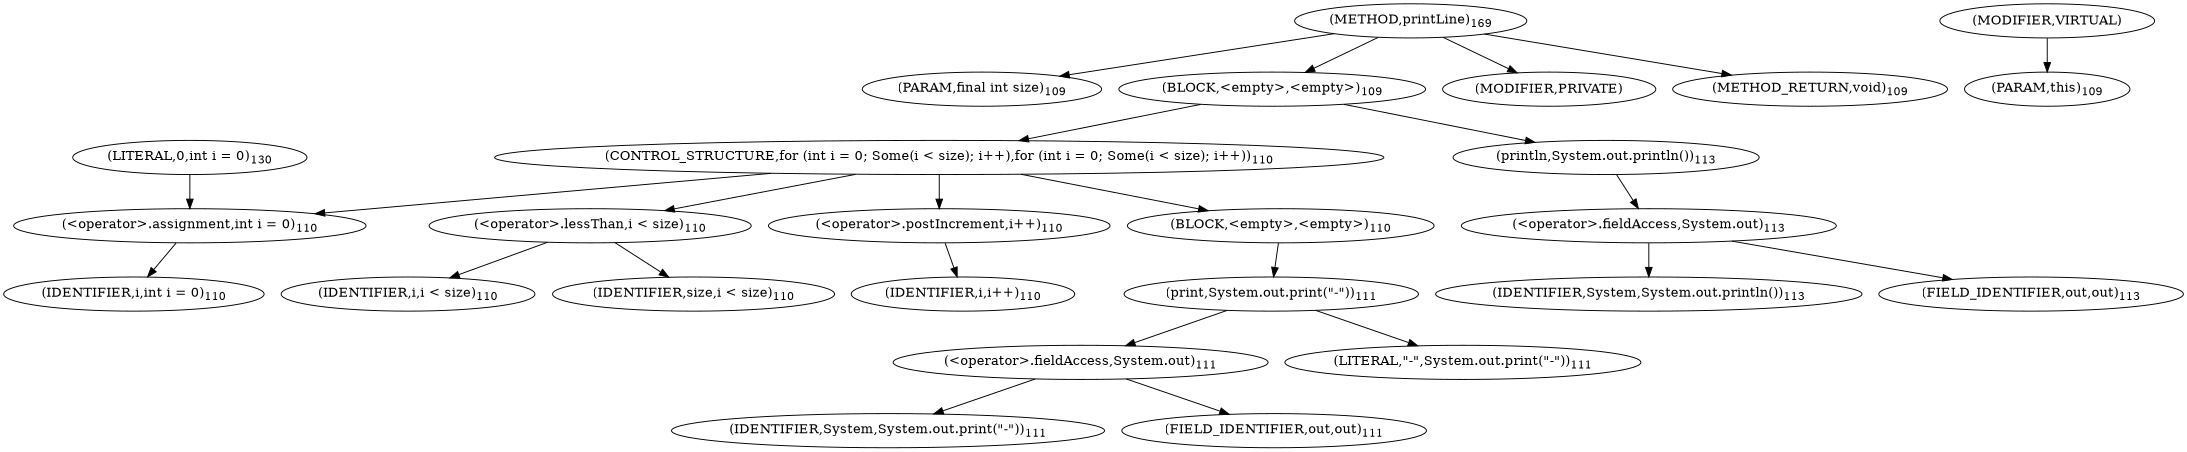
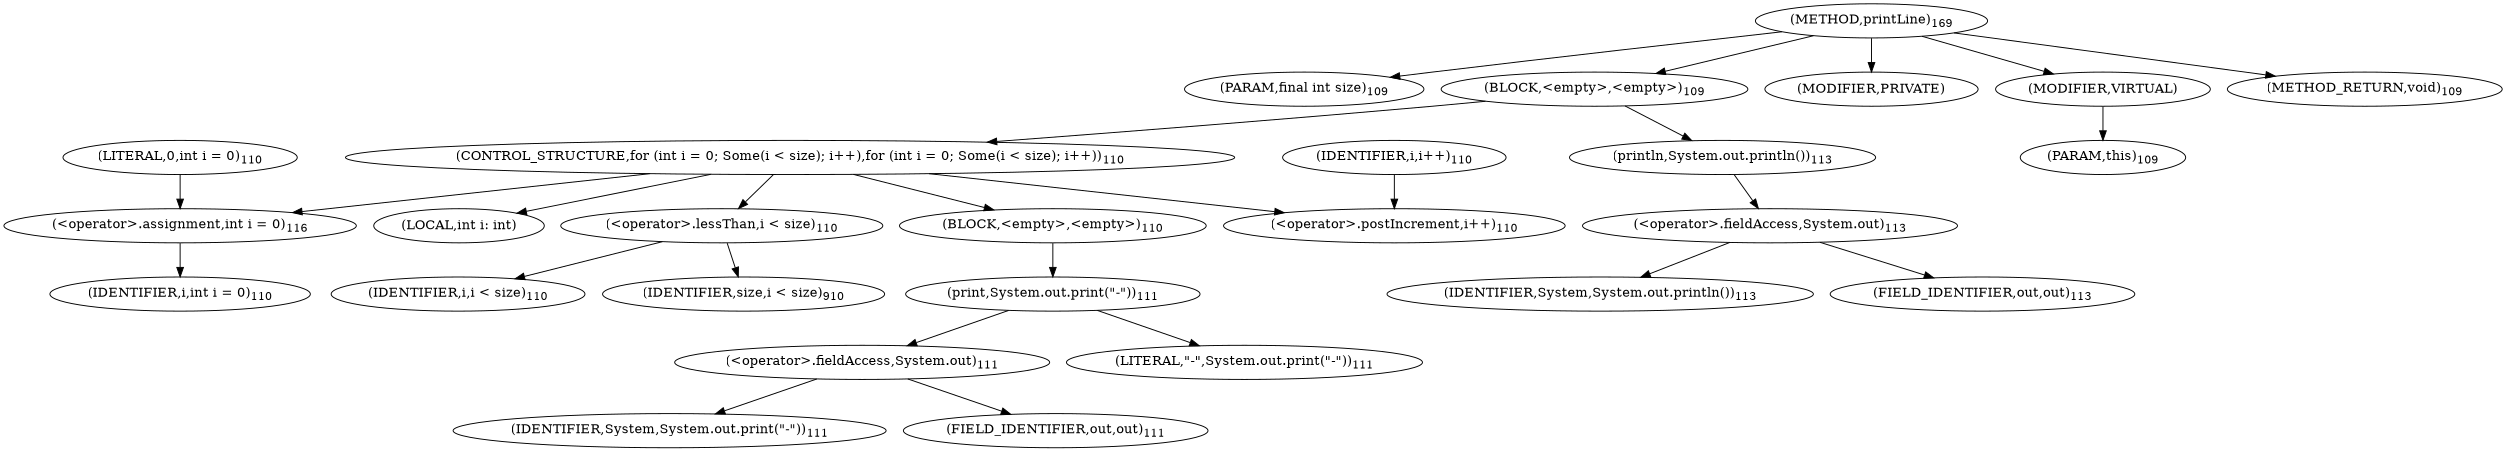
none -> (1983, 54)
(261, 156) -> (252, 156)
(307, 224) -> (297, 224)
none -> (459, 226)
(950, 256) -> (1394, 187)
(784, 293) -> (834, 293)
